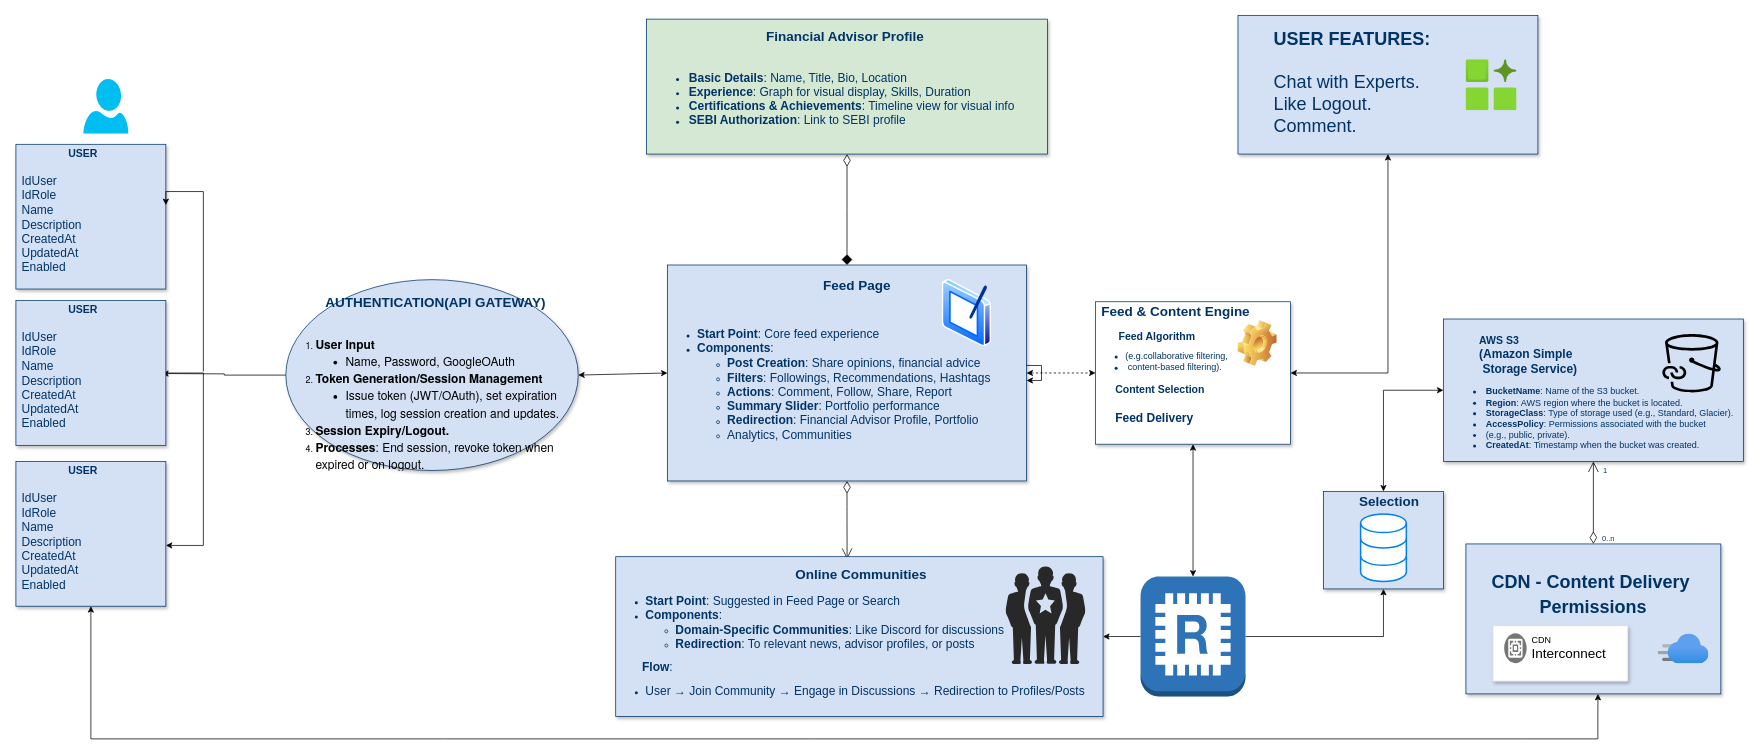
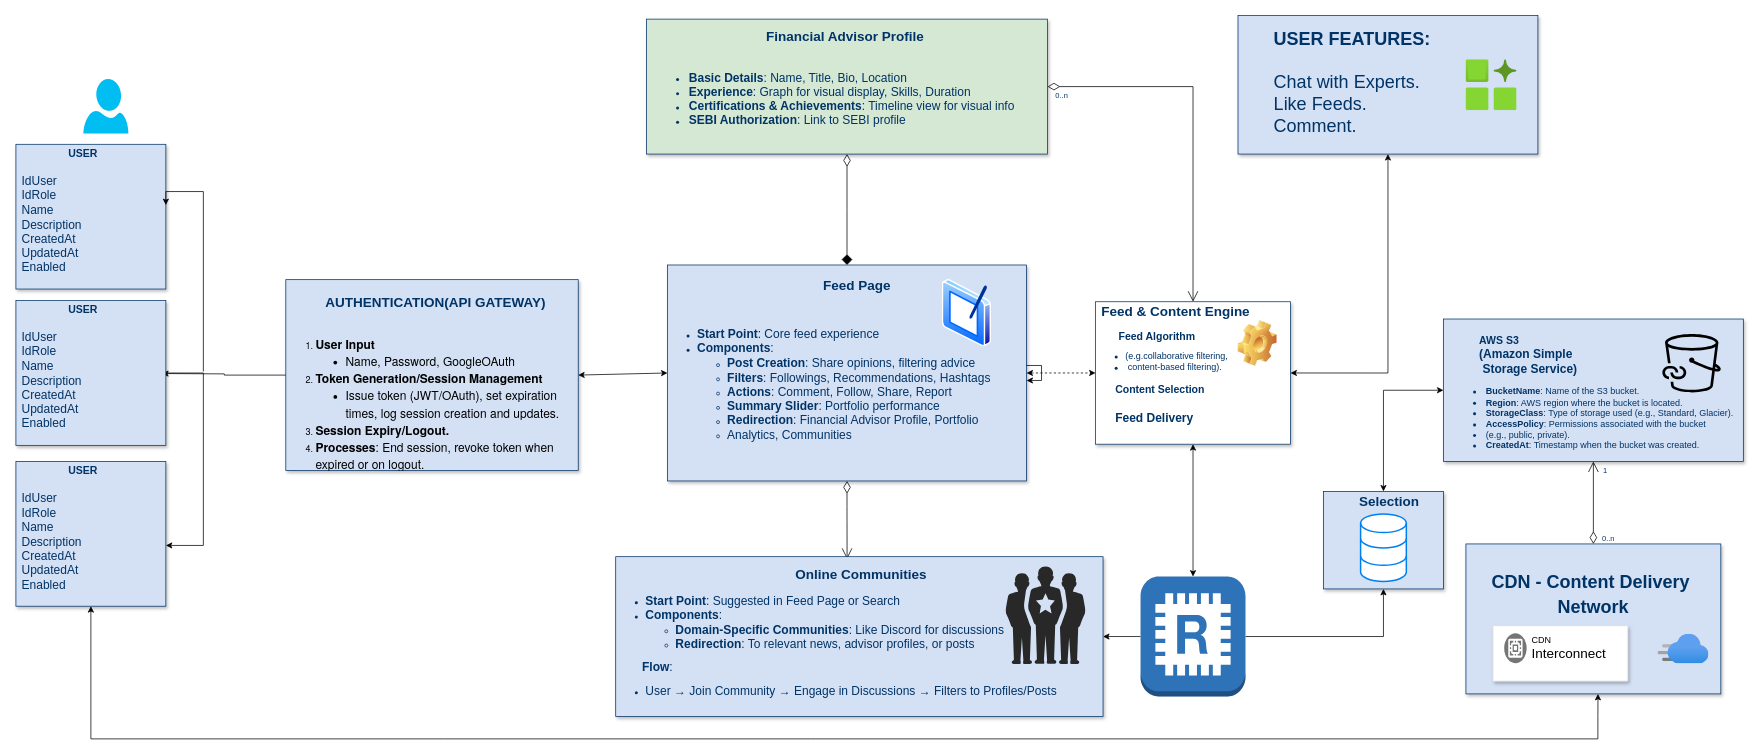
(1279, 37) -> (1279, 37)
none -> (1193, 127)
(772, 314) -> (772, 314)
(432, 375) -> (432, 375)
(1518, 555) -> (1518, 555)
(786, 595) -> (776, 595)
